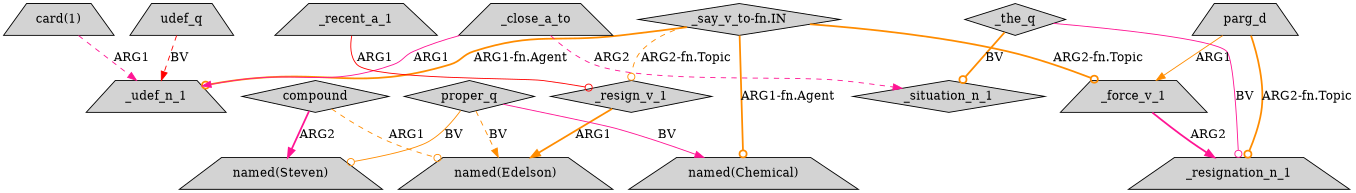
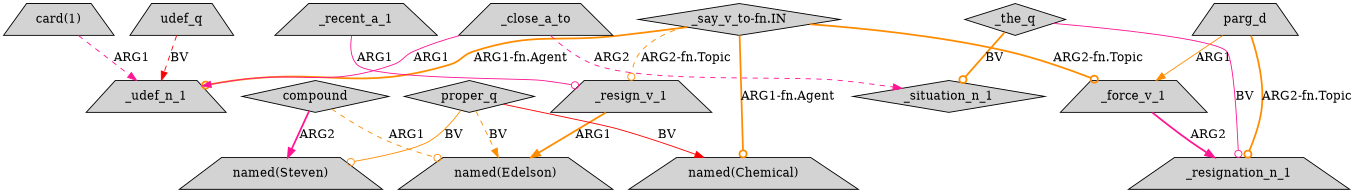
(455, 78) -> (448, 77)
(631, 96) -> (631, 96)
(600, 125) -> (600, 125)
